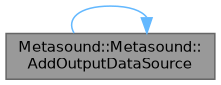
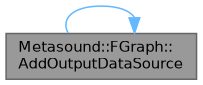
(110, 56) -> (101, 56)
